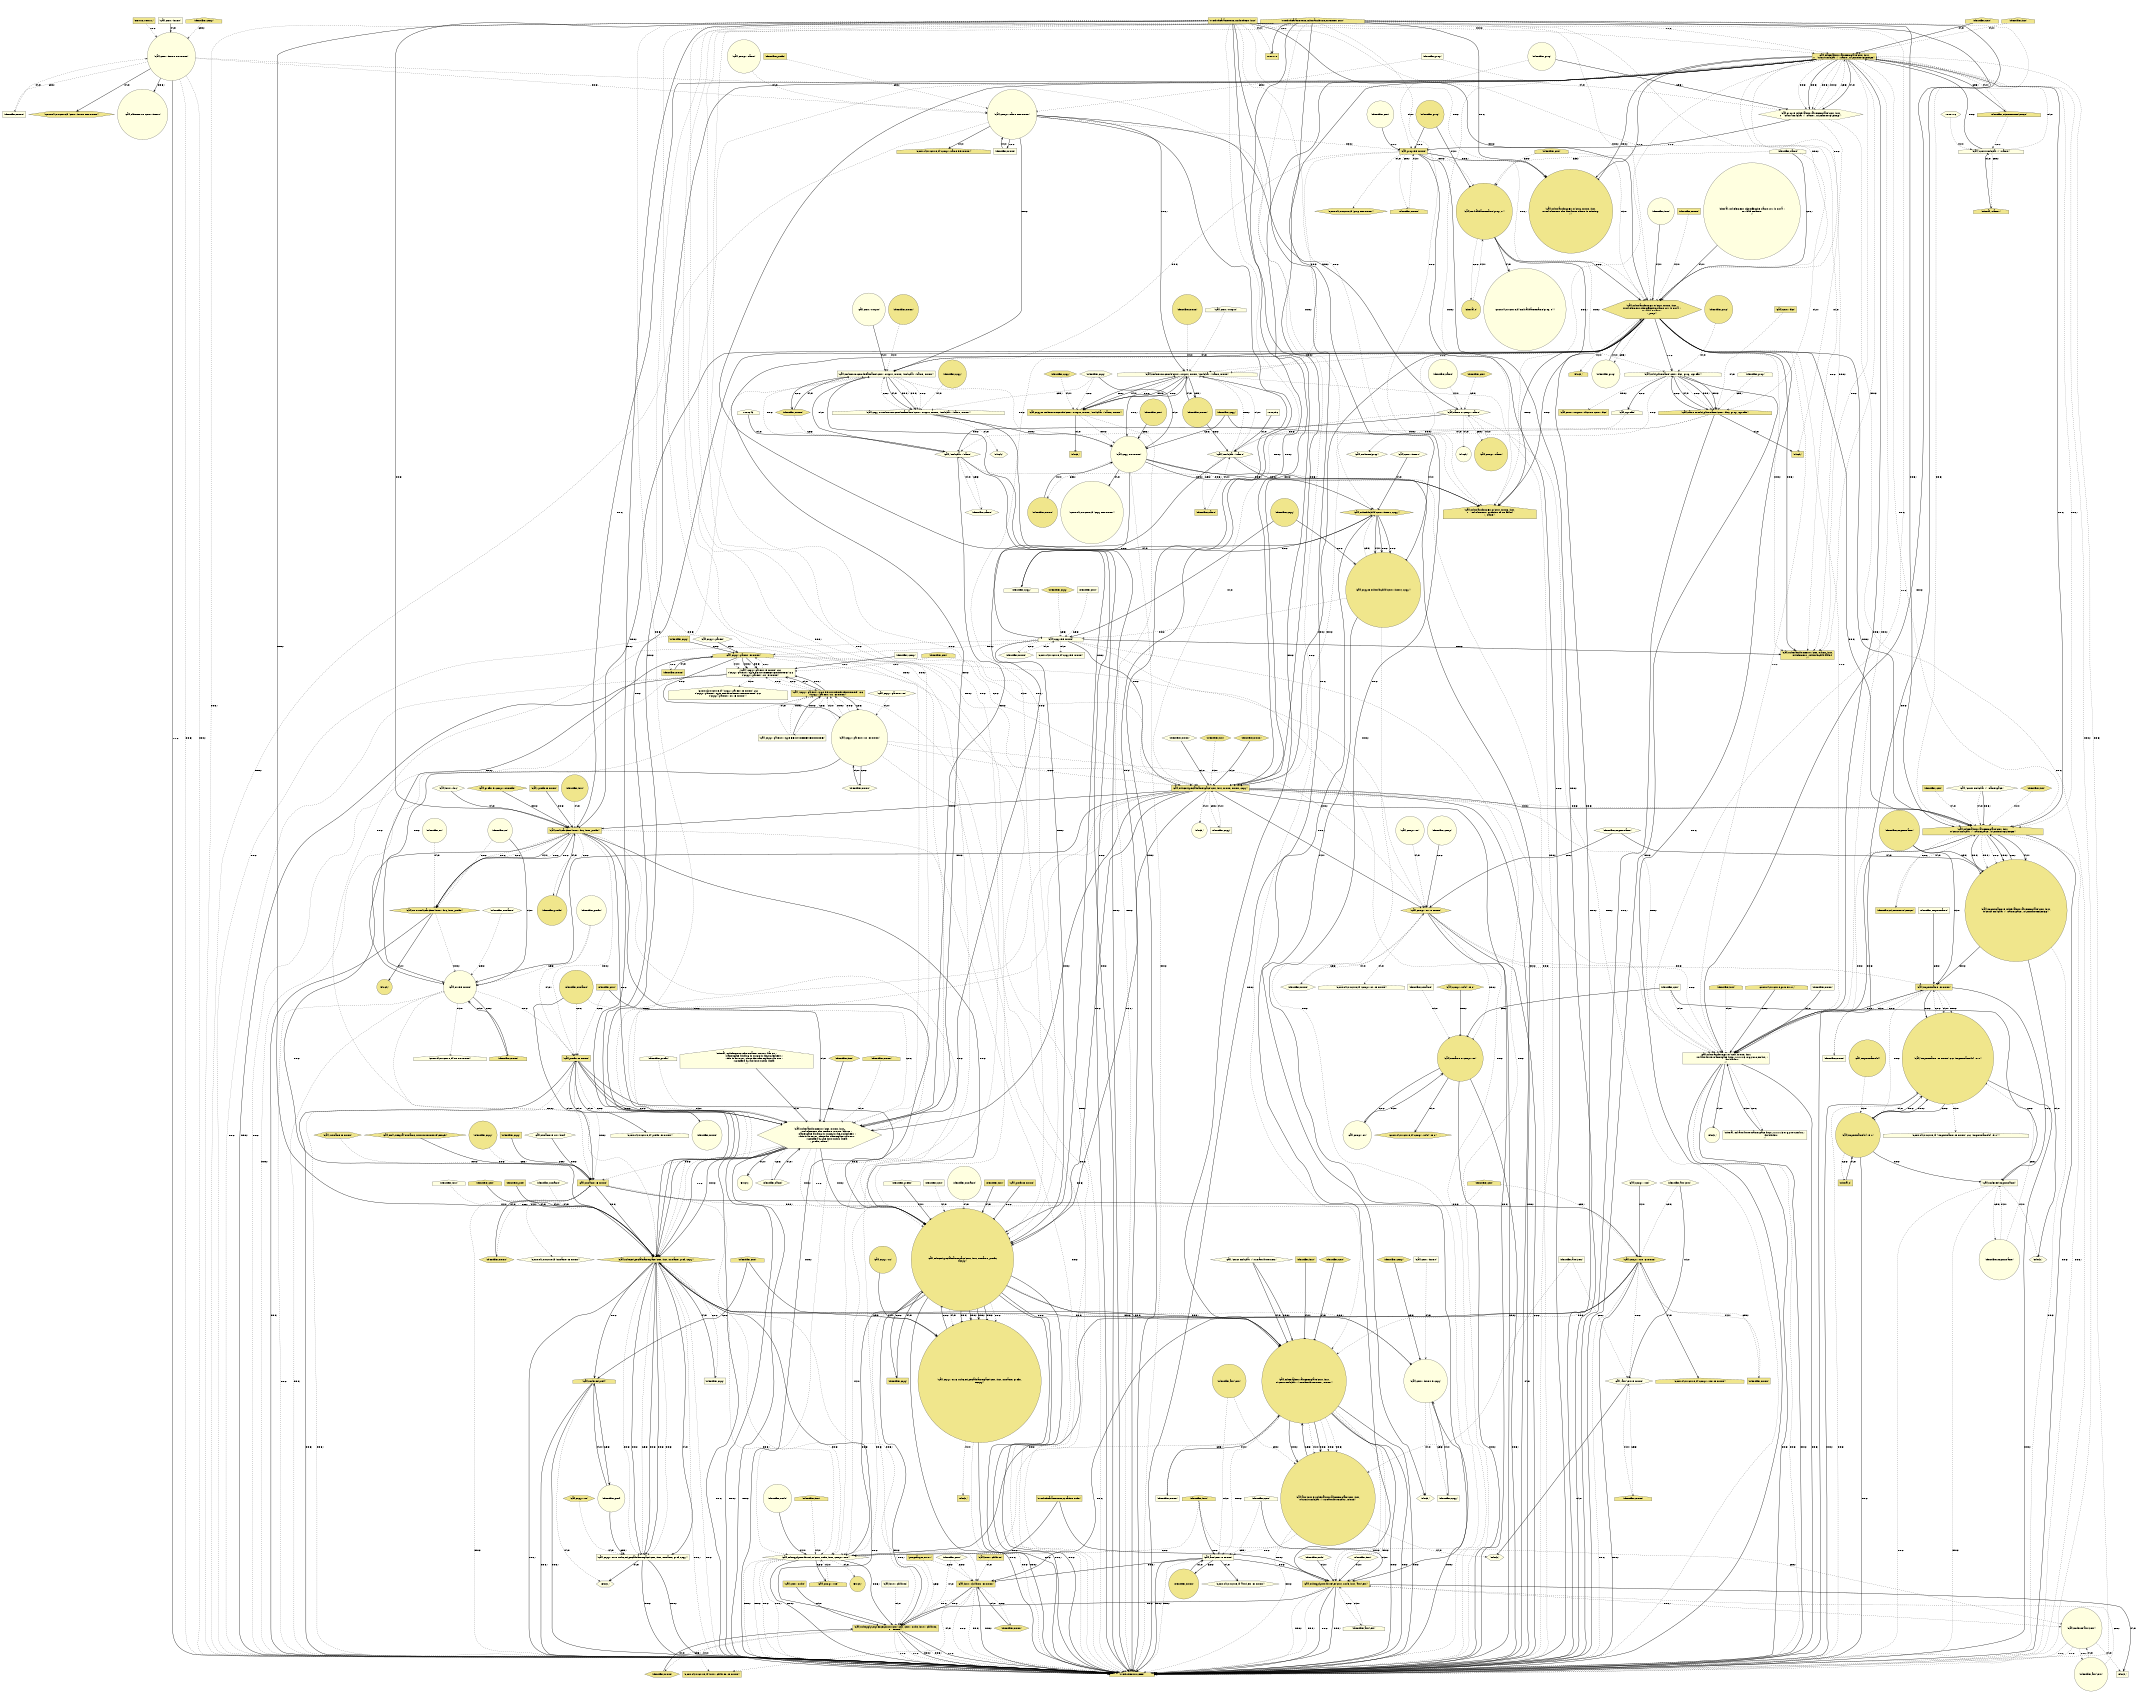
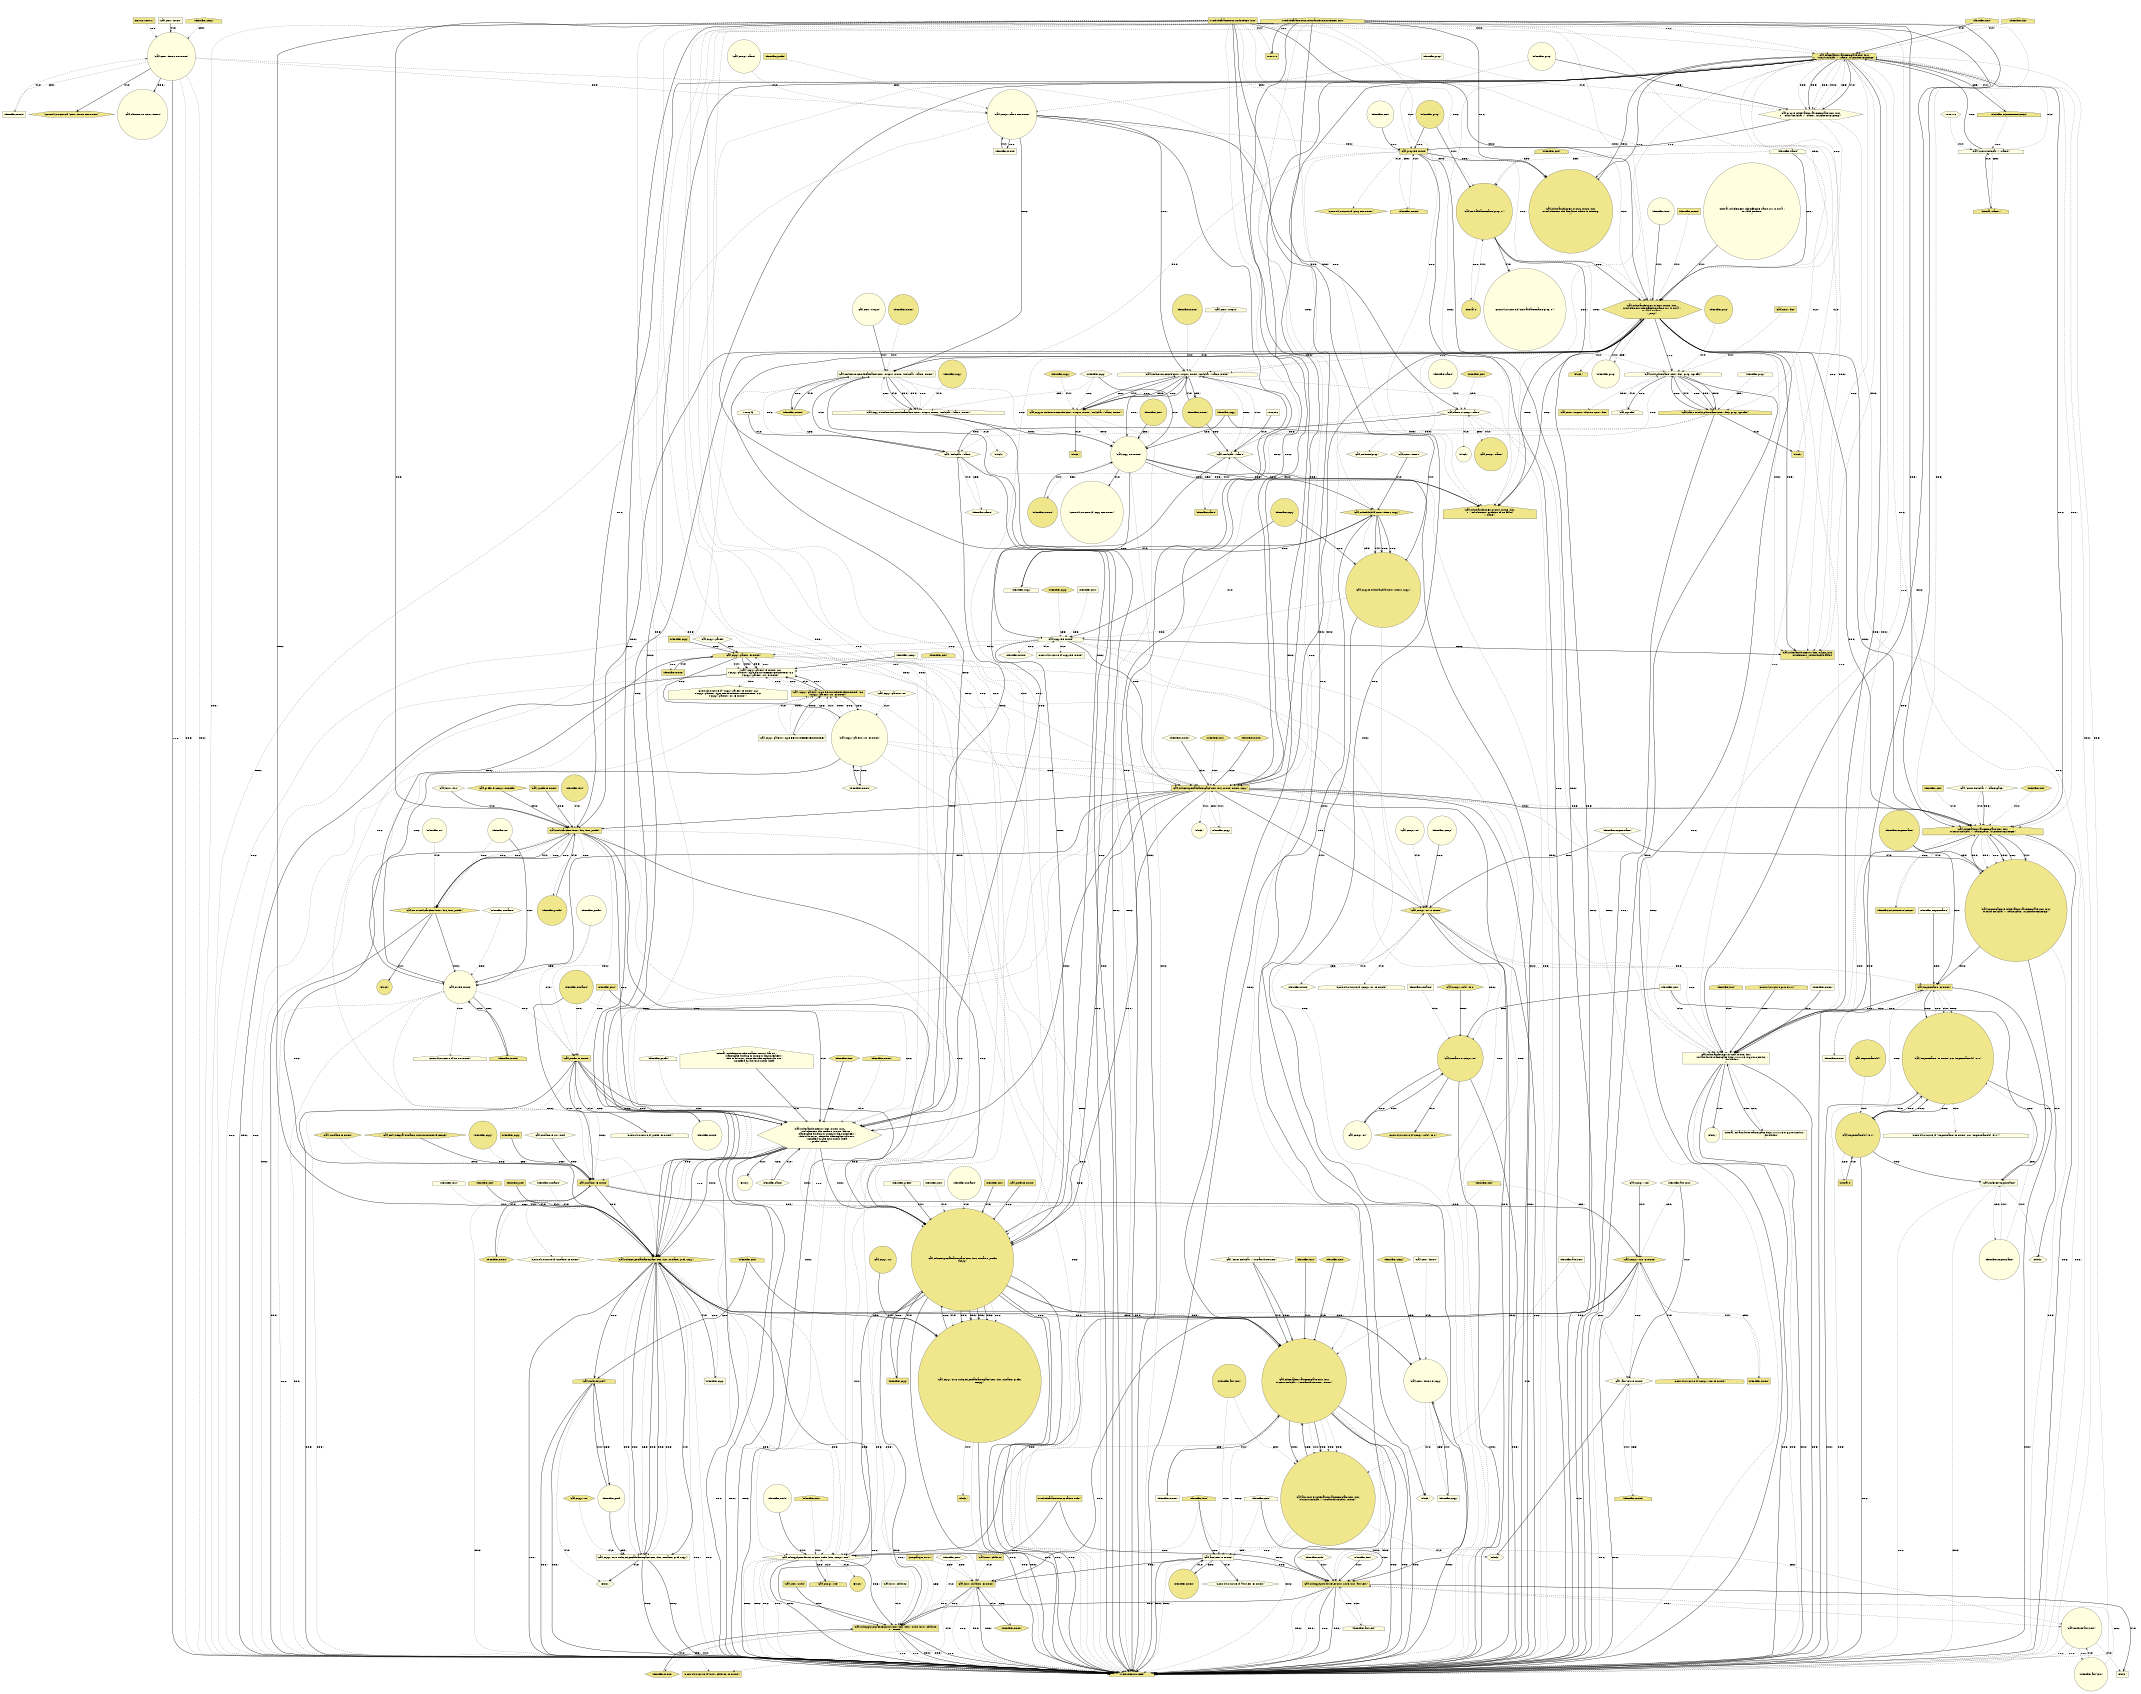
(944, 151) -> none
(1736, 356) -> (1737, 349)
(1444, 432) -> (1633, 388)
(445, 942) -> (445, 942)
